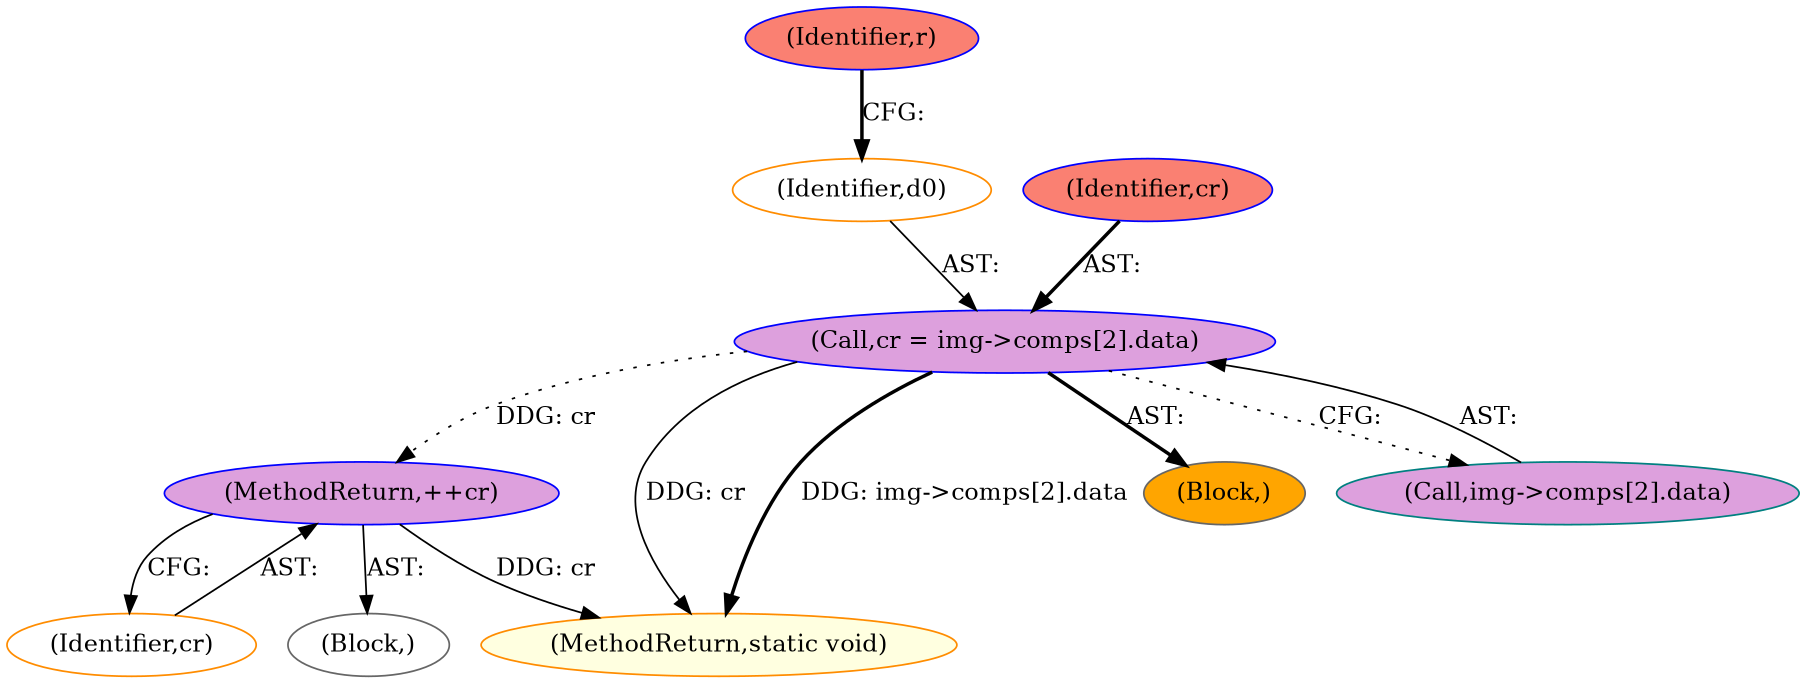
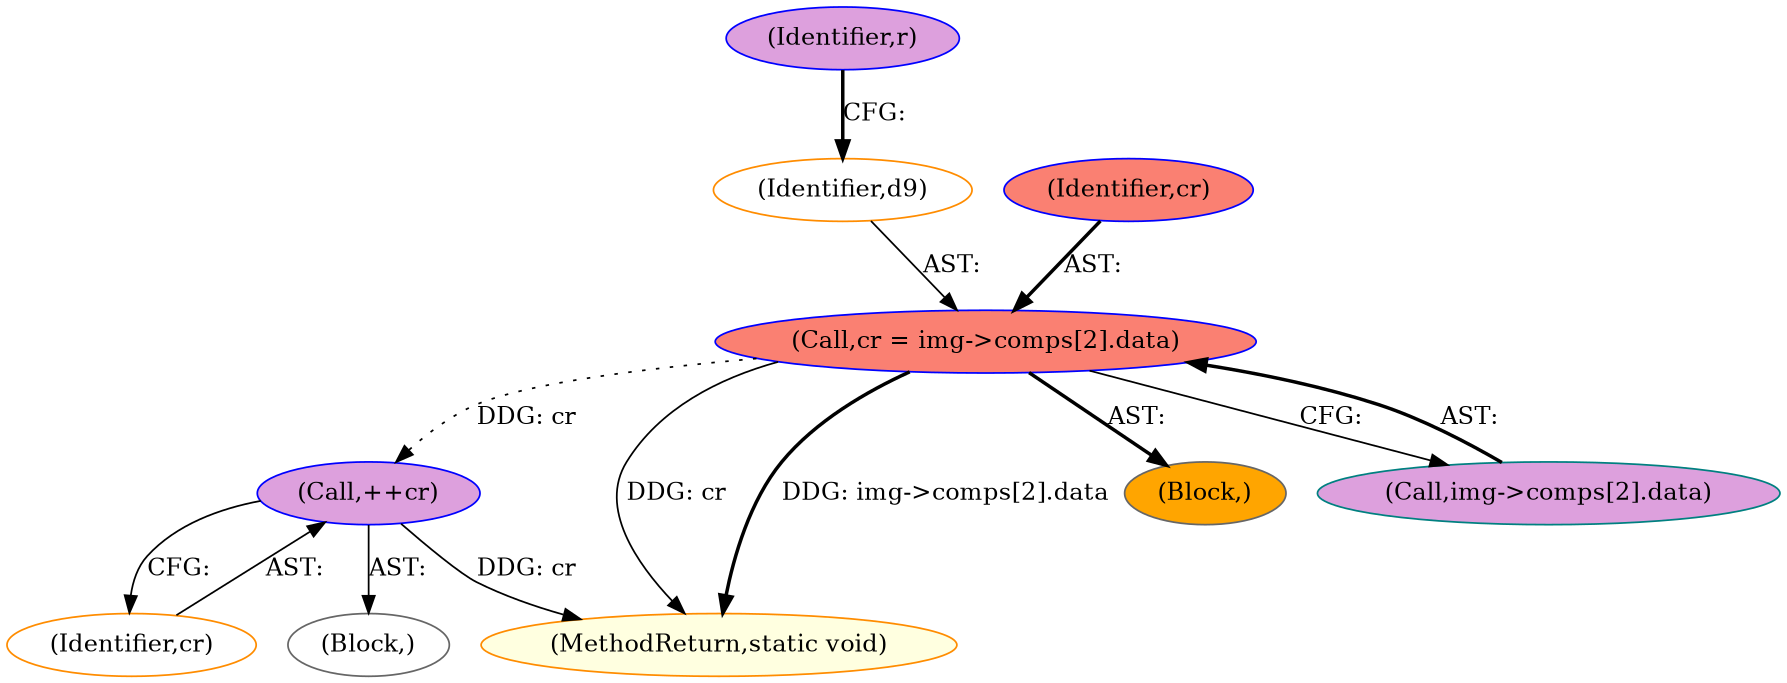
(862, 38) -> (843, 38)
(862, 190) -> (843, 190)
(1005, 342) -> (986, 342)
(1378, 399) -> (1359, 399)
(1279, 416) -> (1260, 416)
(362, 493) -> (369, 493)
